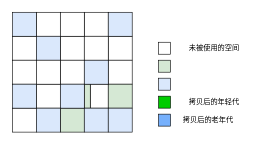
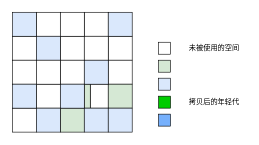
(209, 120) -> none
